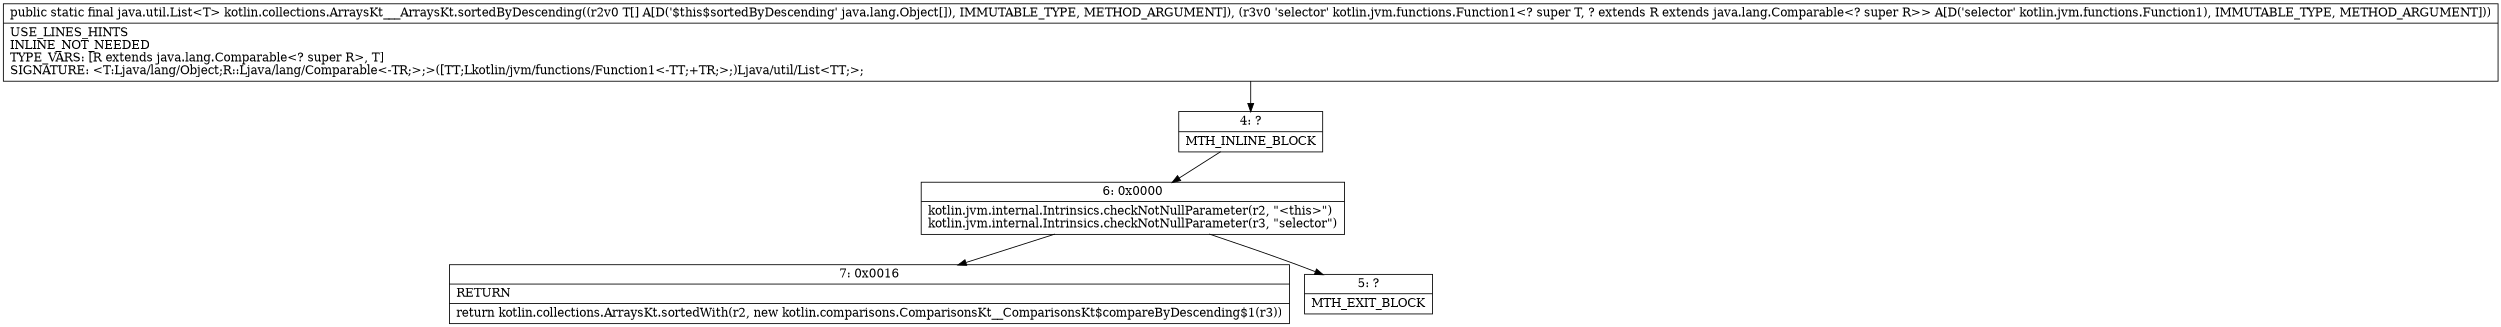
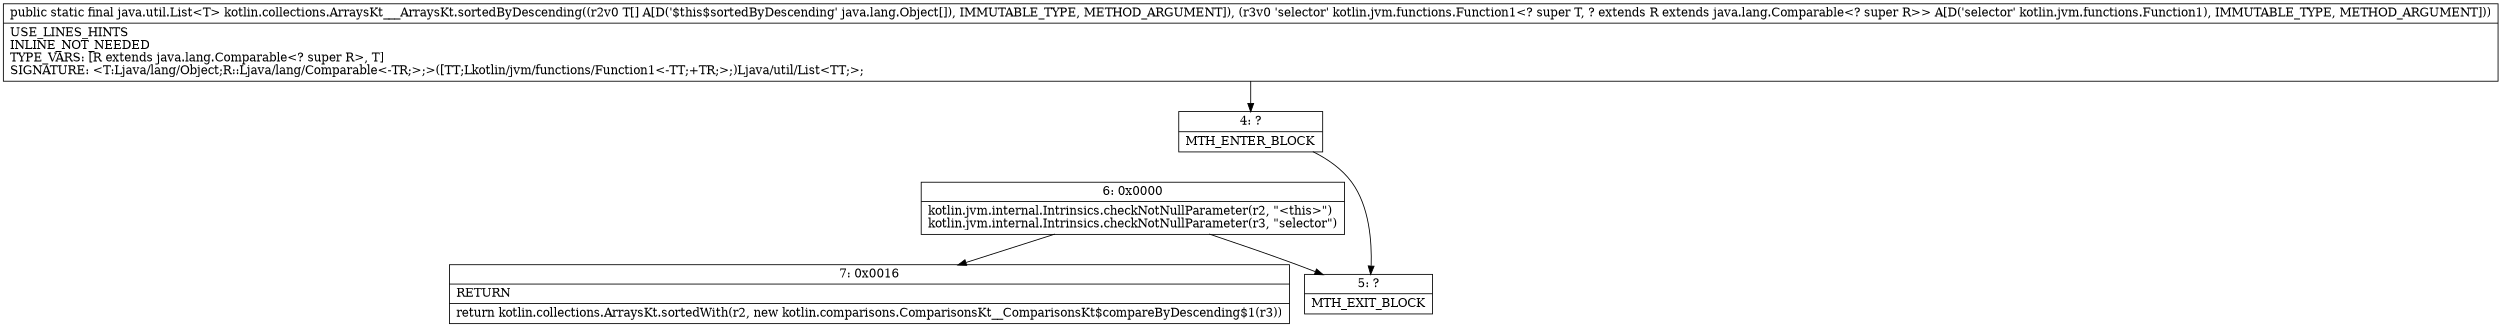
(1251, 141) -> (1250, 141)
(1200, 165) -> (1361, 198)
